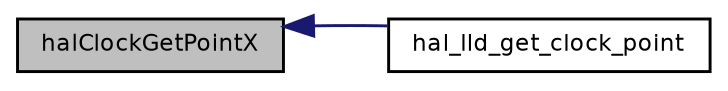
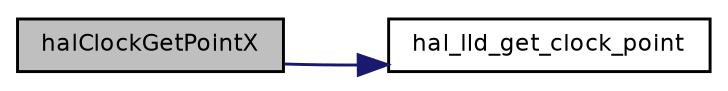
(351, 26) -> (321, 65)
